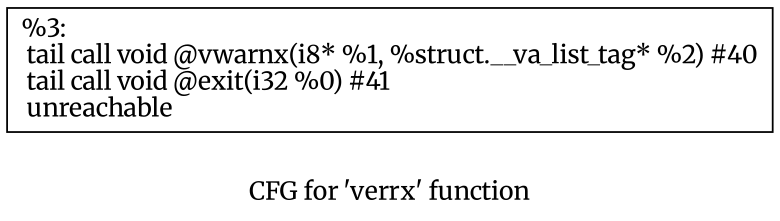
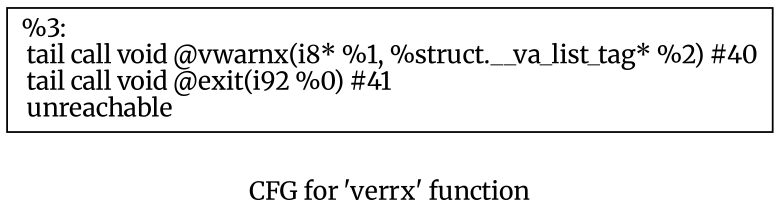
(206, 82) -> (206, 82)
